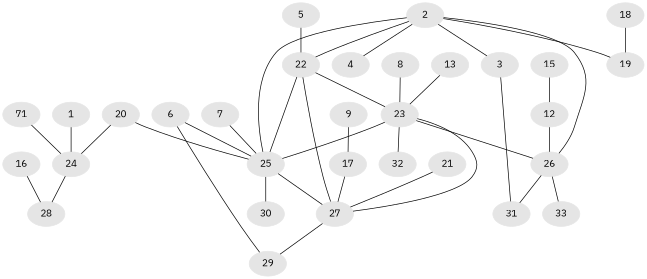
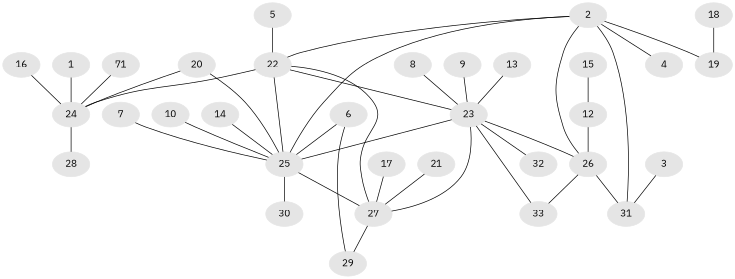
(463, 40) -> (626, 111)
none -> (170, 86)
none -> (170, 115)
none -> (220, 115)
(348, 141) -> (466, 90)
none -> (504, 164)
(34, 189) -> (46, 90)
